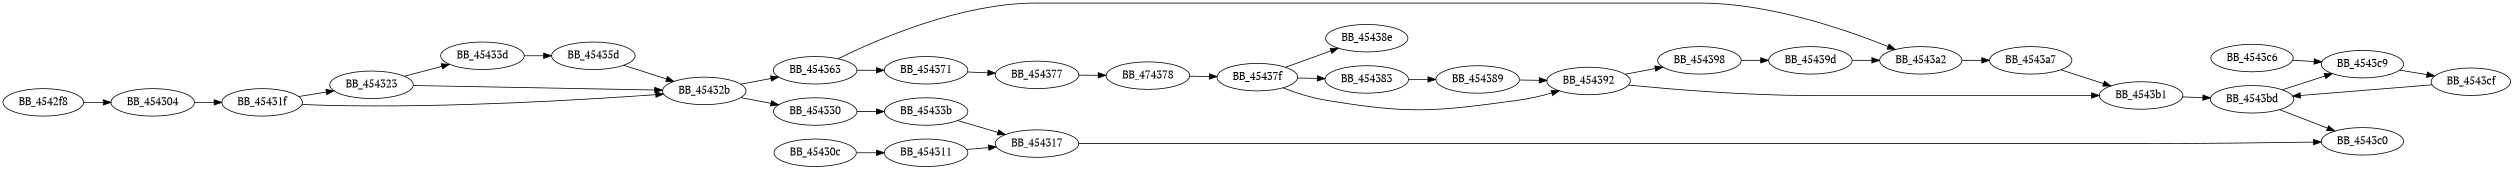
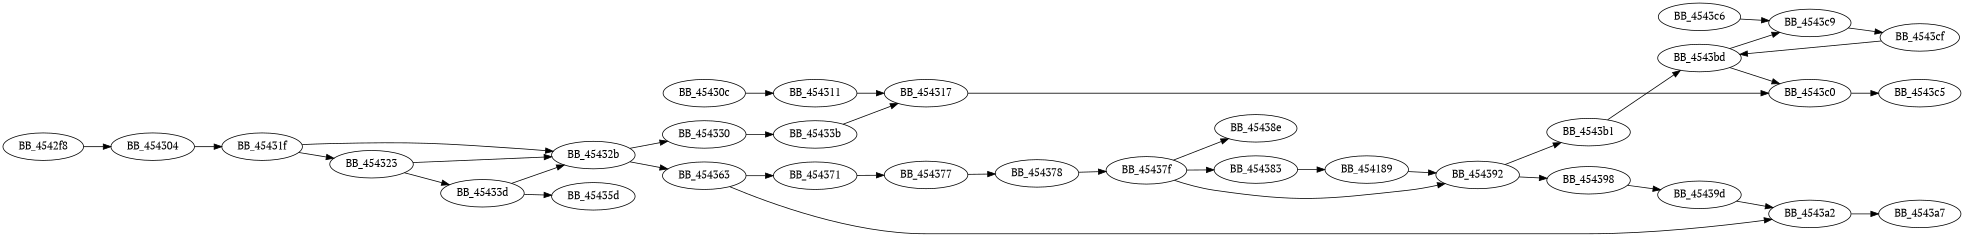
(645, 72) -> (534, 175)
(1148, 76) -> (1037, 173)
(2082, 77) -> none
(1478, 79) -> (1367, 170)
none -> (1920, 93)
